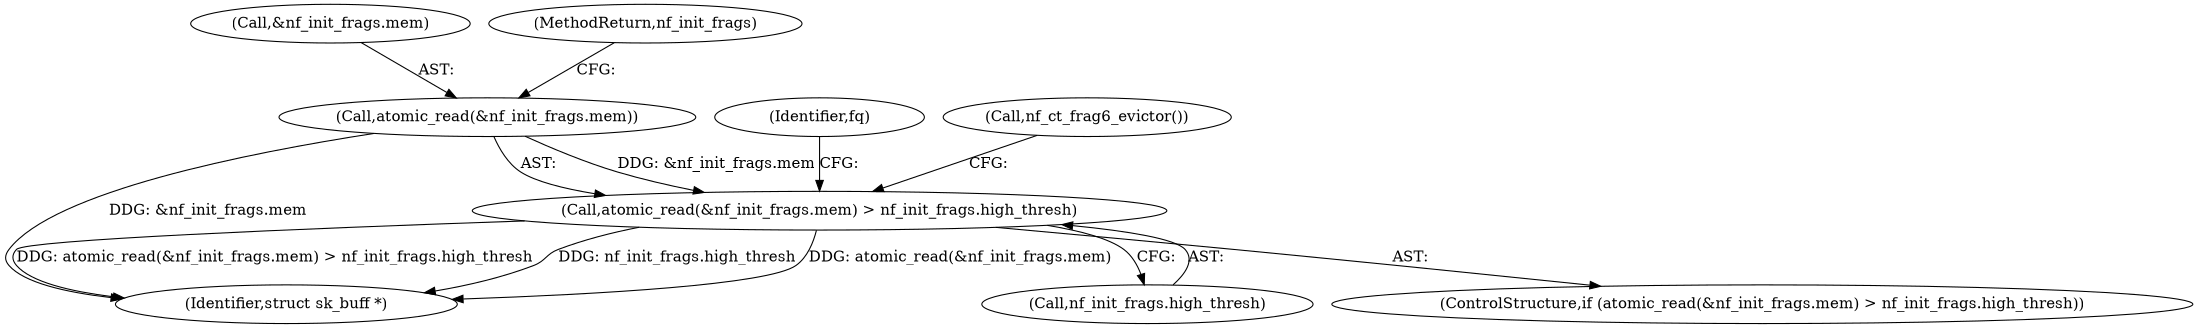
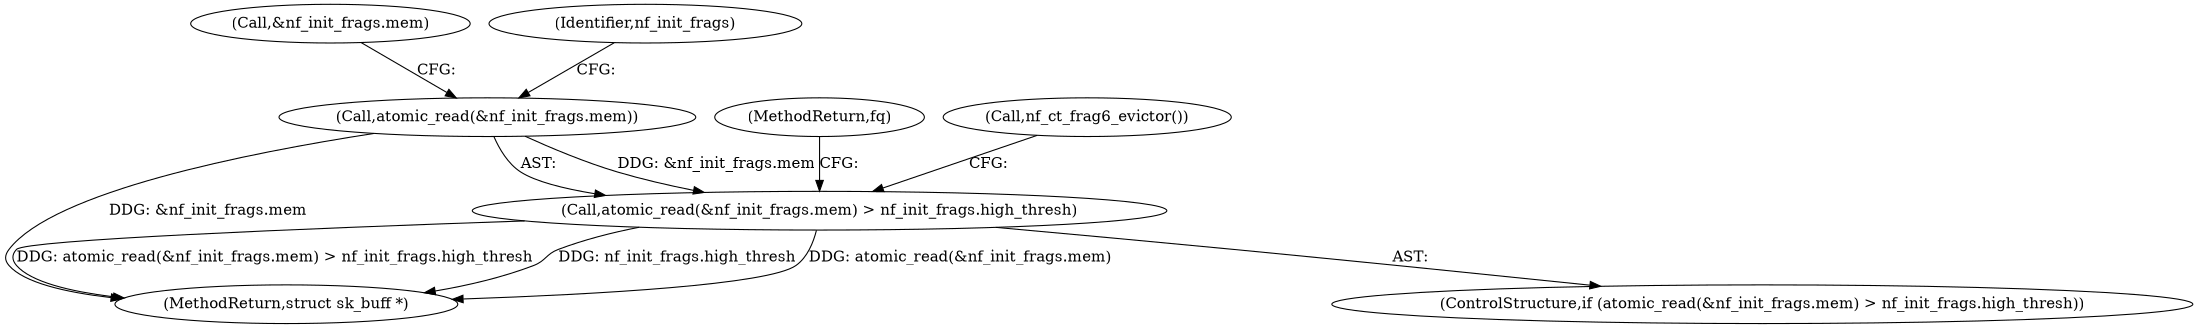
(645, 24) -> (645, 24)
(439, 70) -> (439, 70)
(820, 117) -> (820, 117)
(286, 304) -> (286, 304)
(1147, 304) -> none
